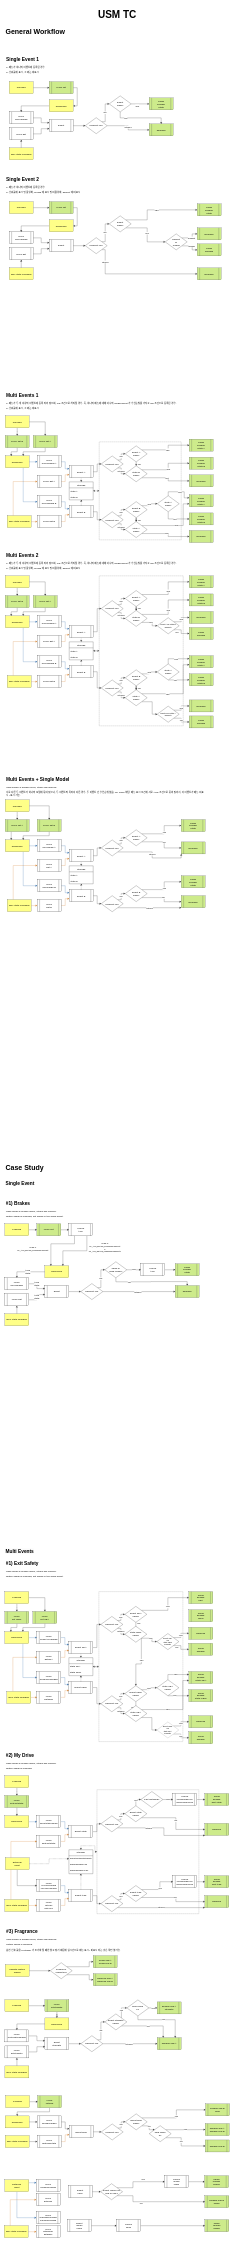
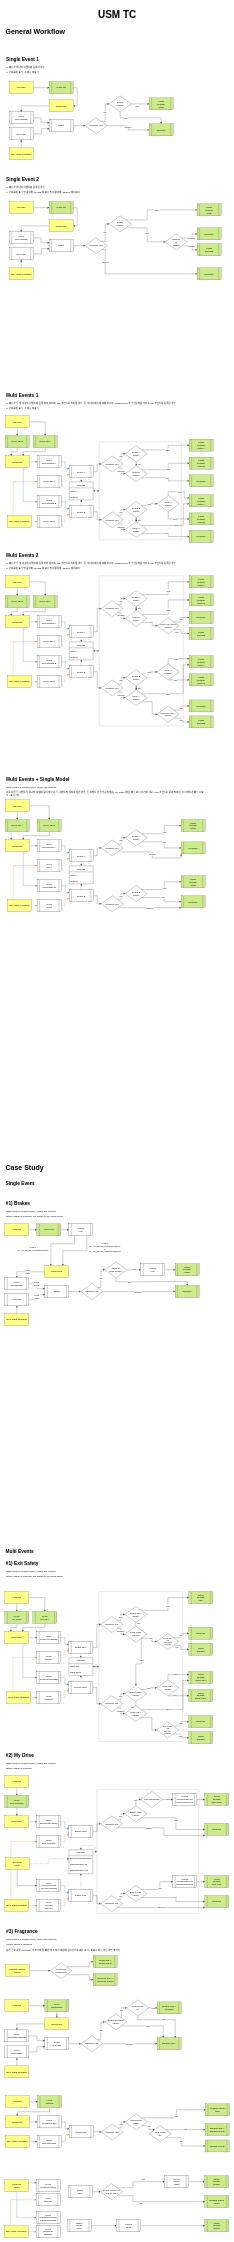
(201, 1616) -> none
(168, 1730) -> (168, 1730)
